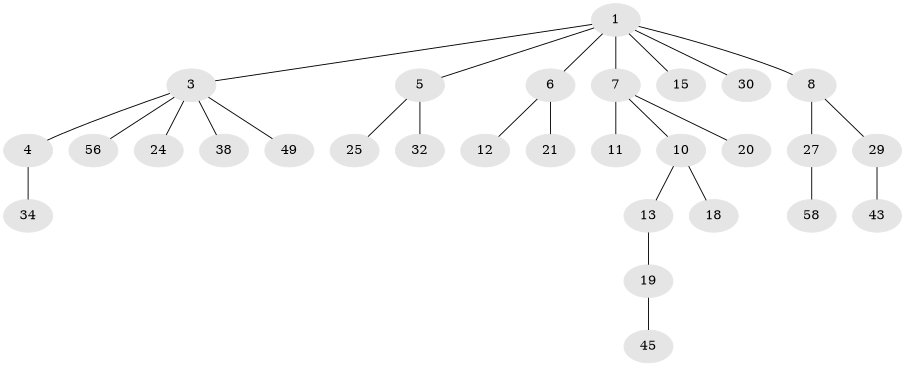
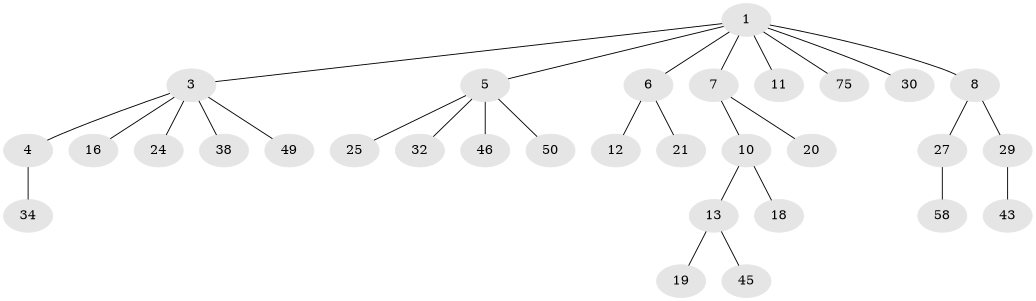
(681, 85) -> (844, 85)
(616, 118) -> (763, 53)
(93, 151) -> (93, 151)
none -> (485, 151)
none -> (551, 151)
(648, 314) -> (730, 249)
